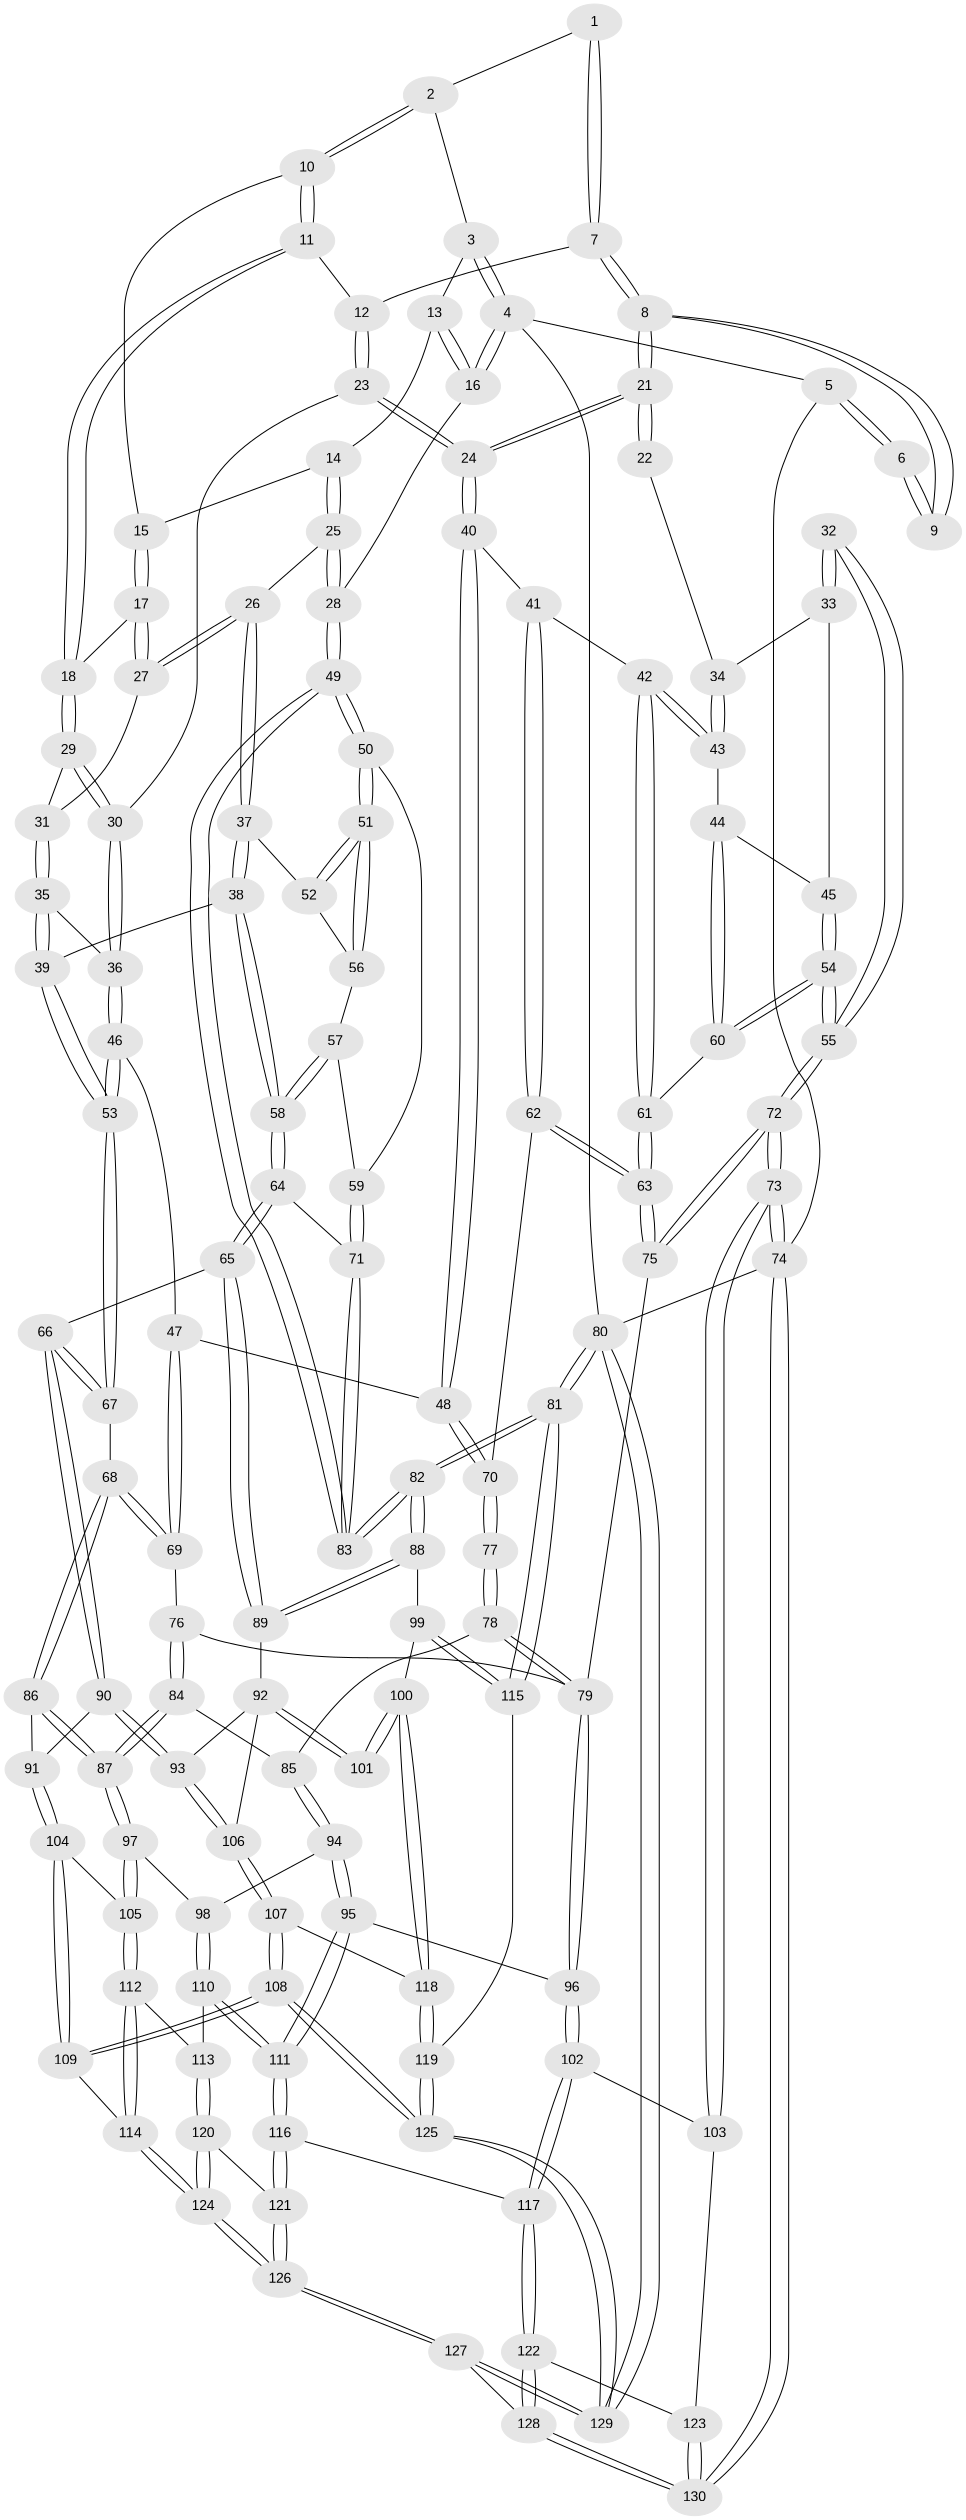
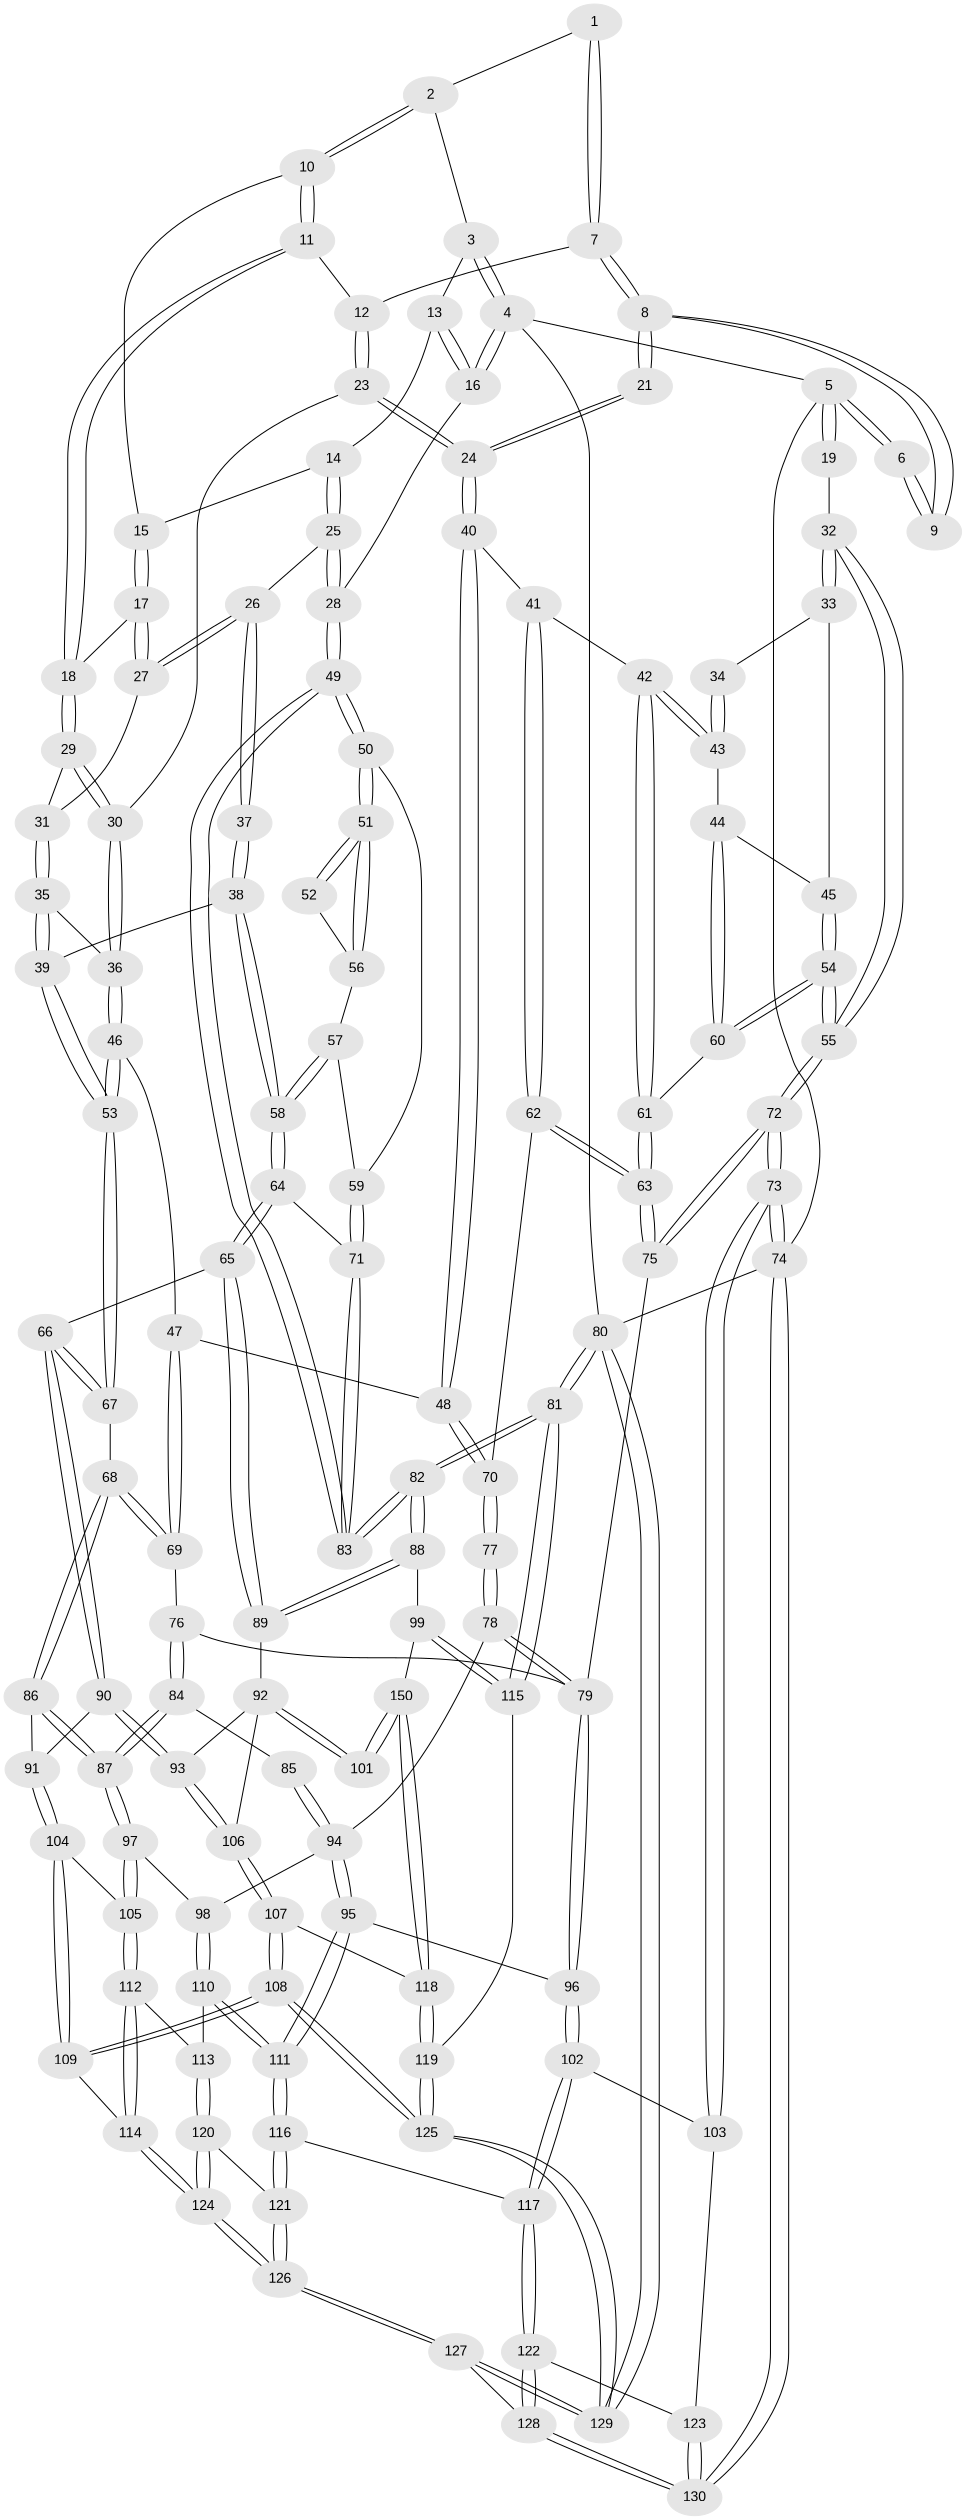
(645, 459) -> none
none -> (829, 459)
(277, 859) -> none
(371, 1675) -> (430, 1744)
(401, 1697) -> (401, 1697)
